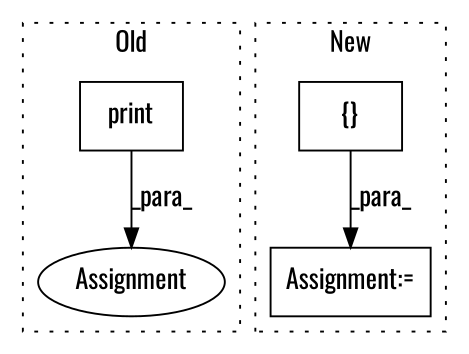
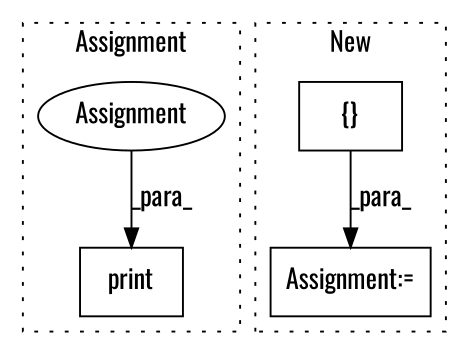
(131, 45) -> (131, 45)
(131, 190) -> (131, 190)
